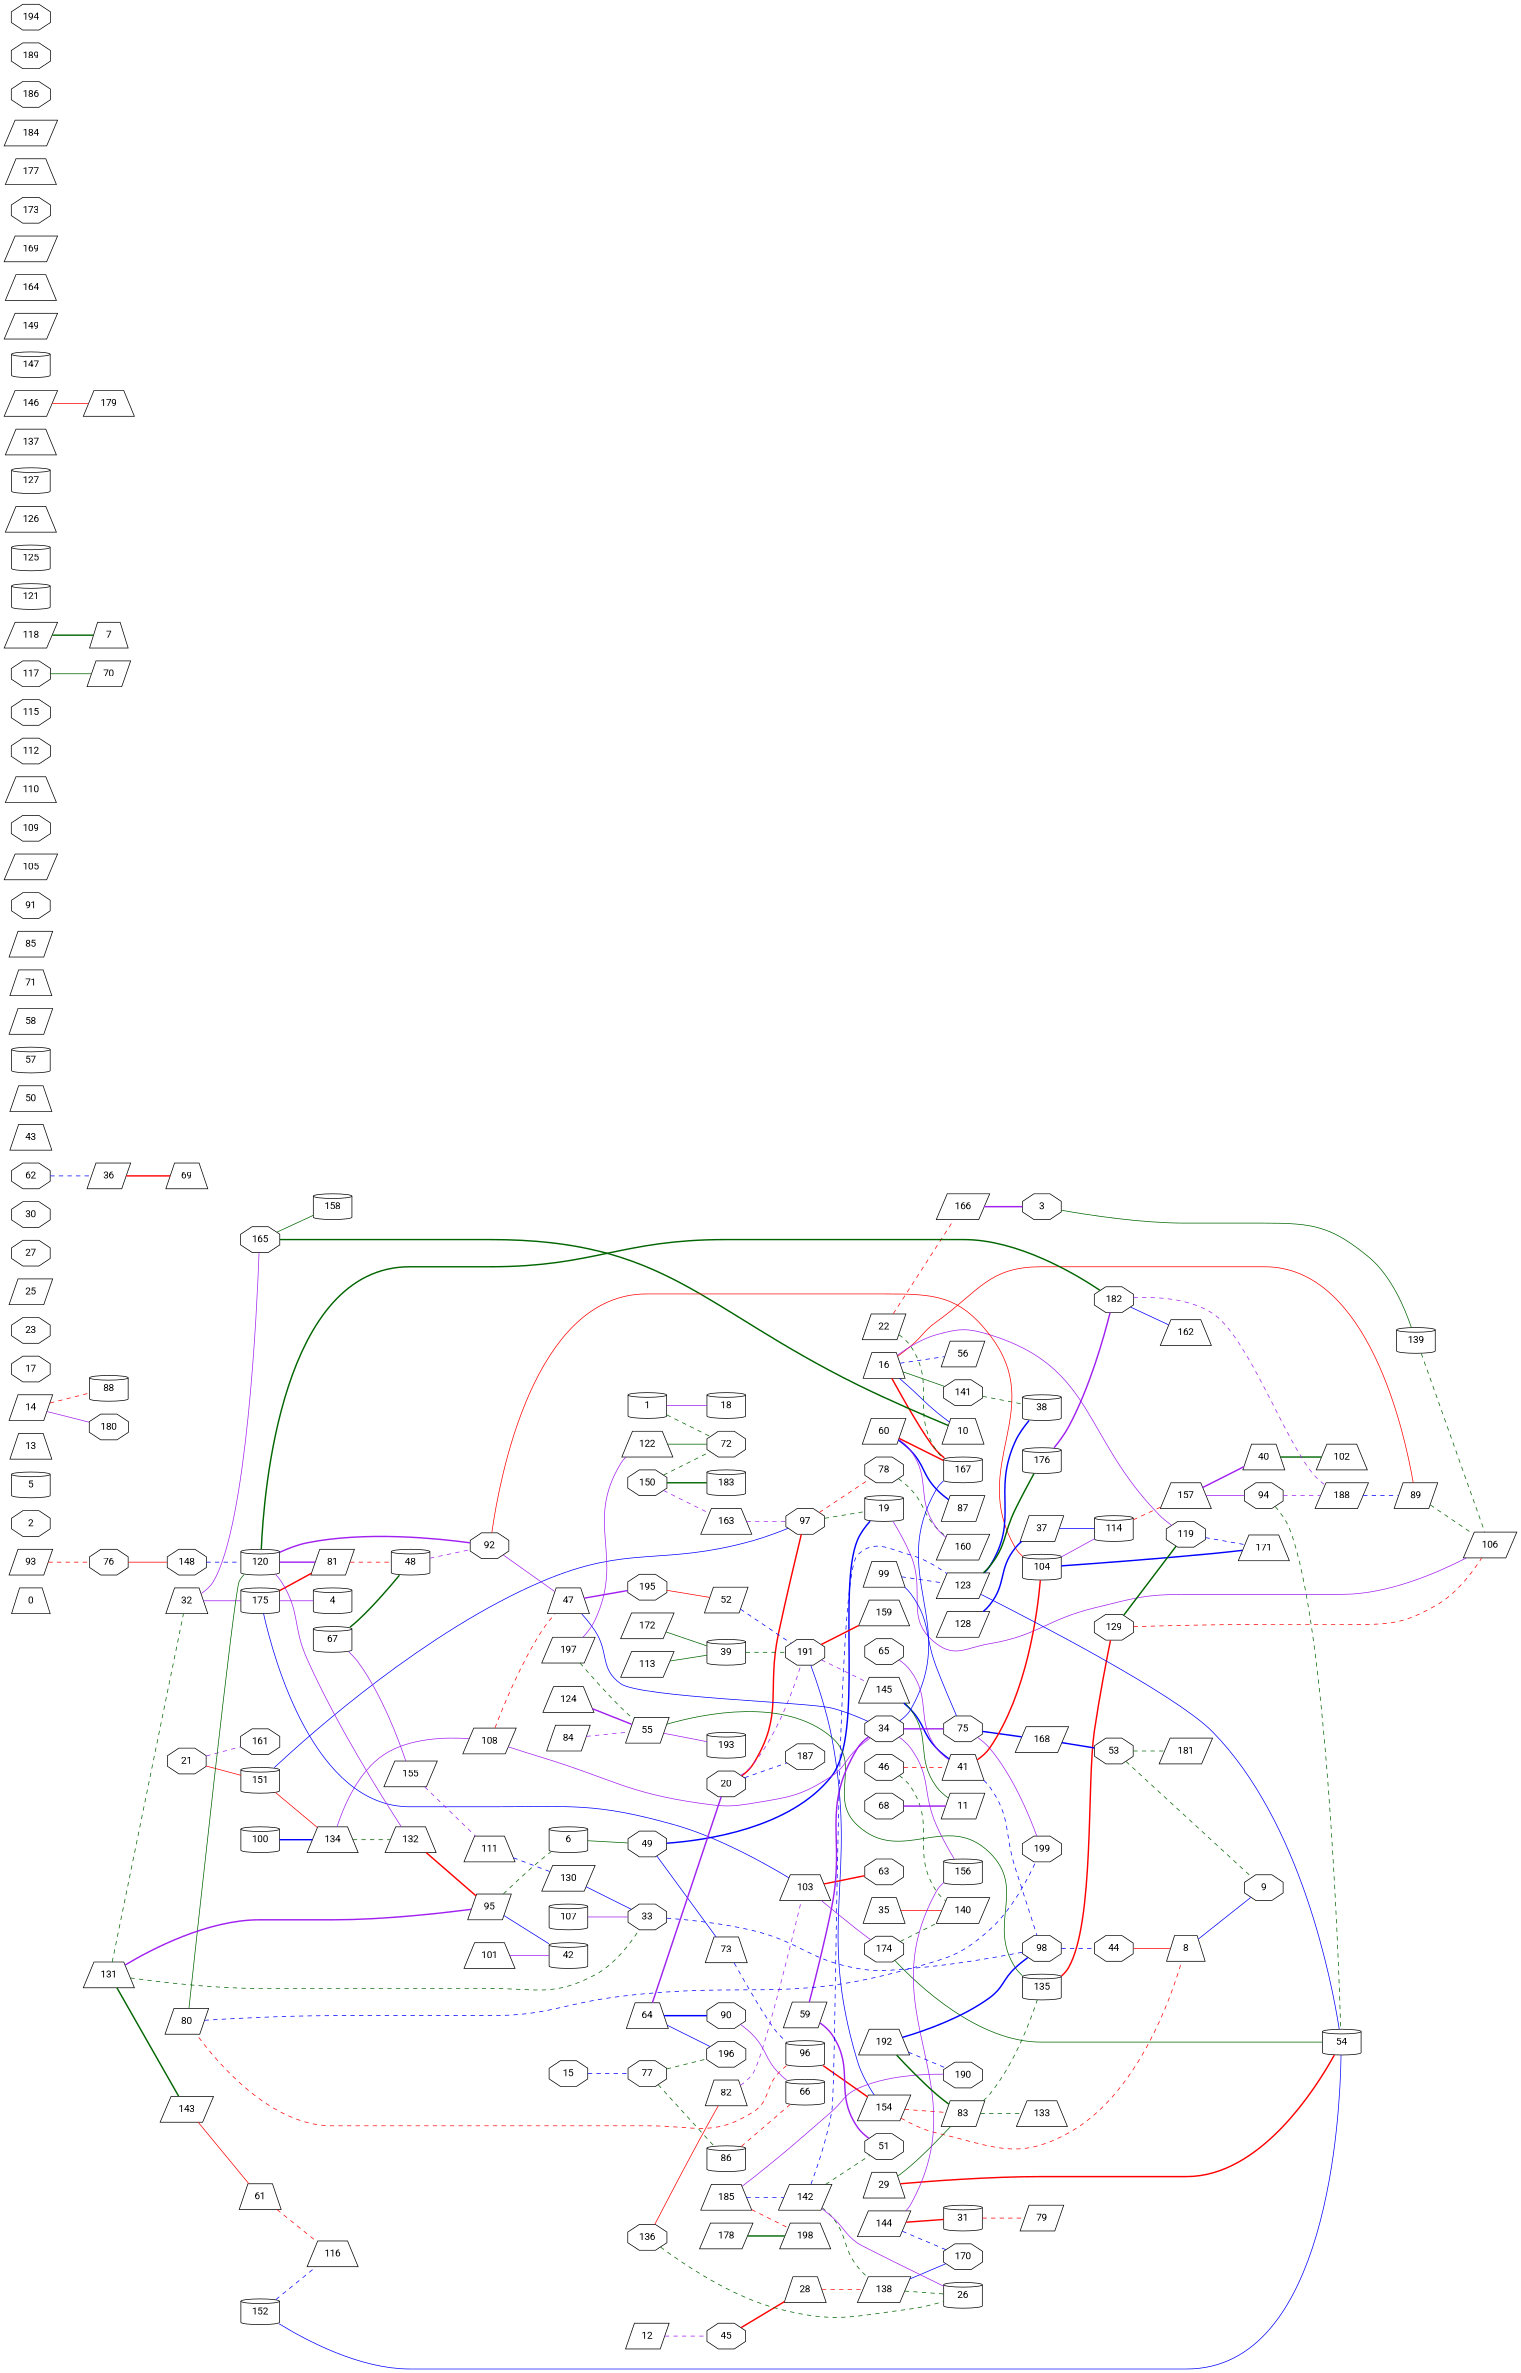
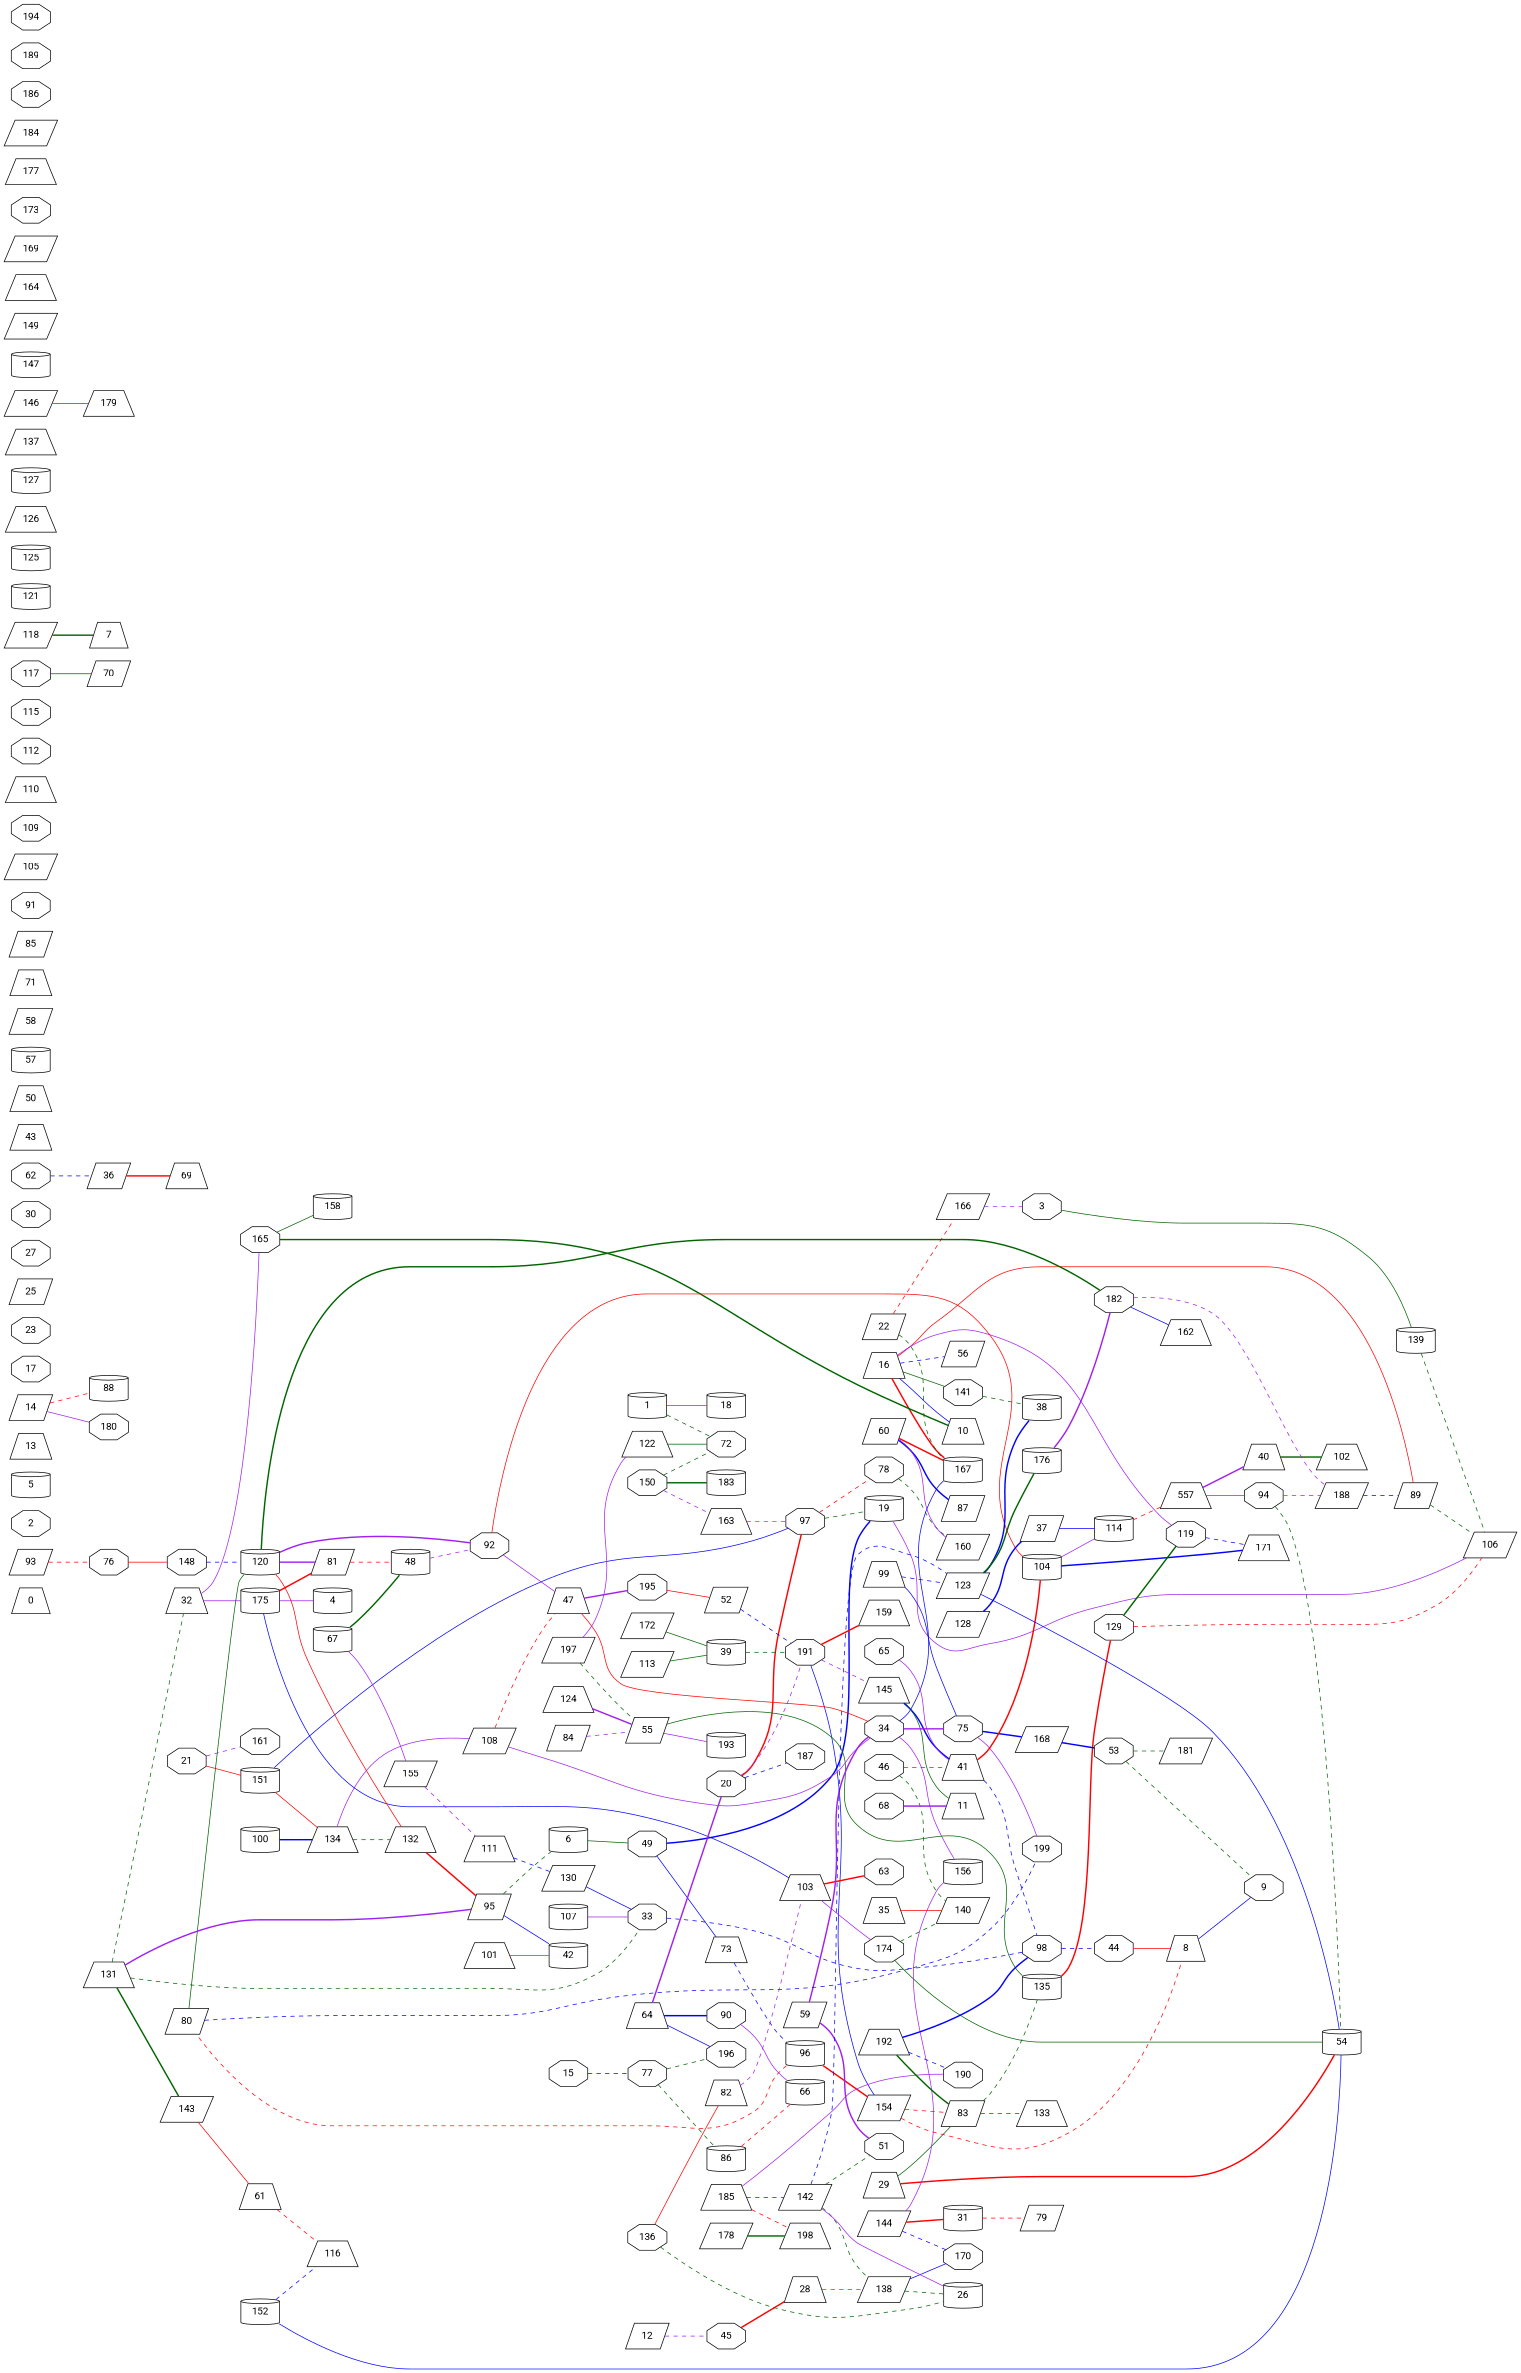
(1003, 1207) -> (1003, 1207)
(1186, 1496) -> (1186, 1496)
(704, 1697) -> (704, 1697)
(329, 1705) -> (329, 1705)
(963, 1806) -> (963, 1806)
